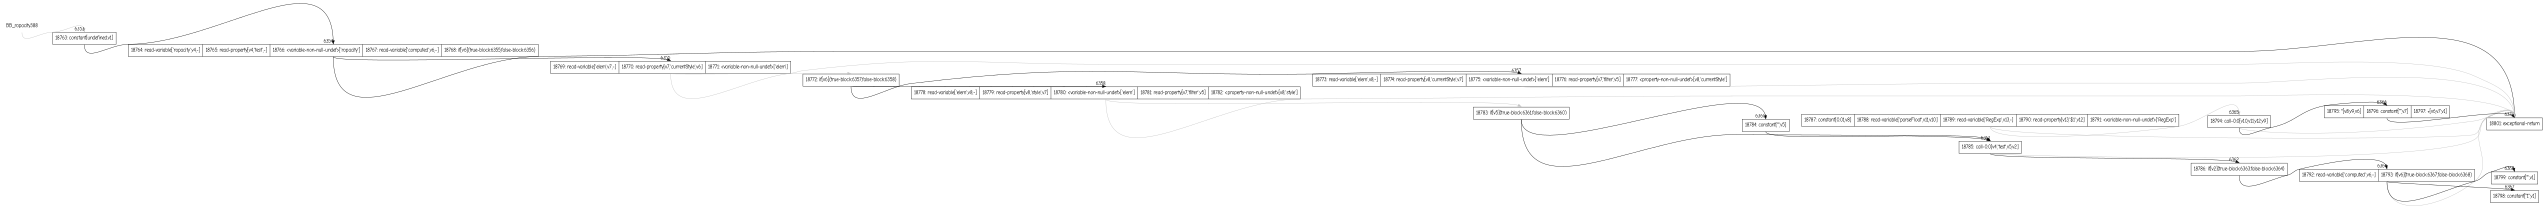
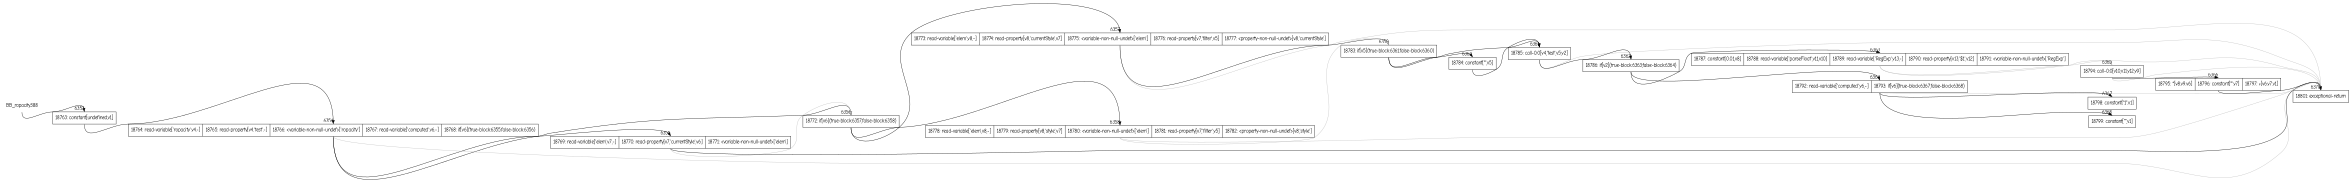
(52, 32) -> (52, 112)
(1431, 51) -> (1359, 163)
none -> (1743, 51)
none -> (1240, 64)
(1593, 64) -> (1516, 150)
none -> (577, 129)
